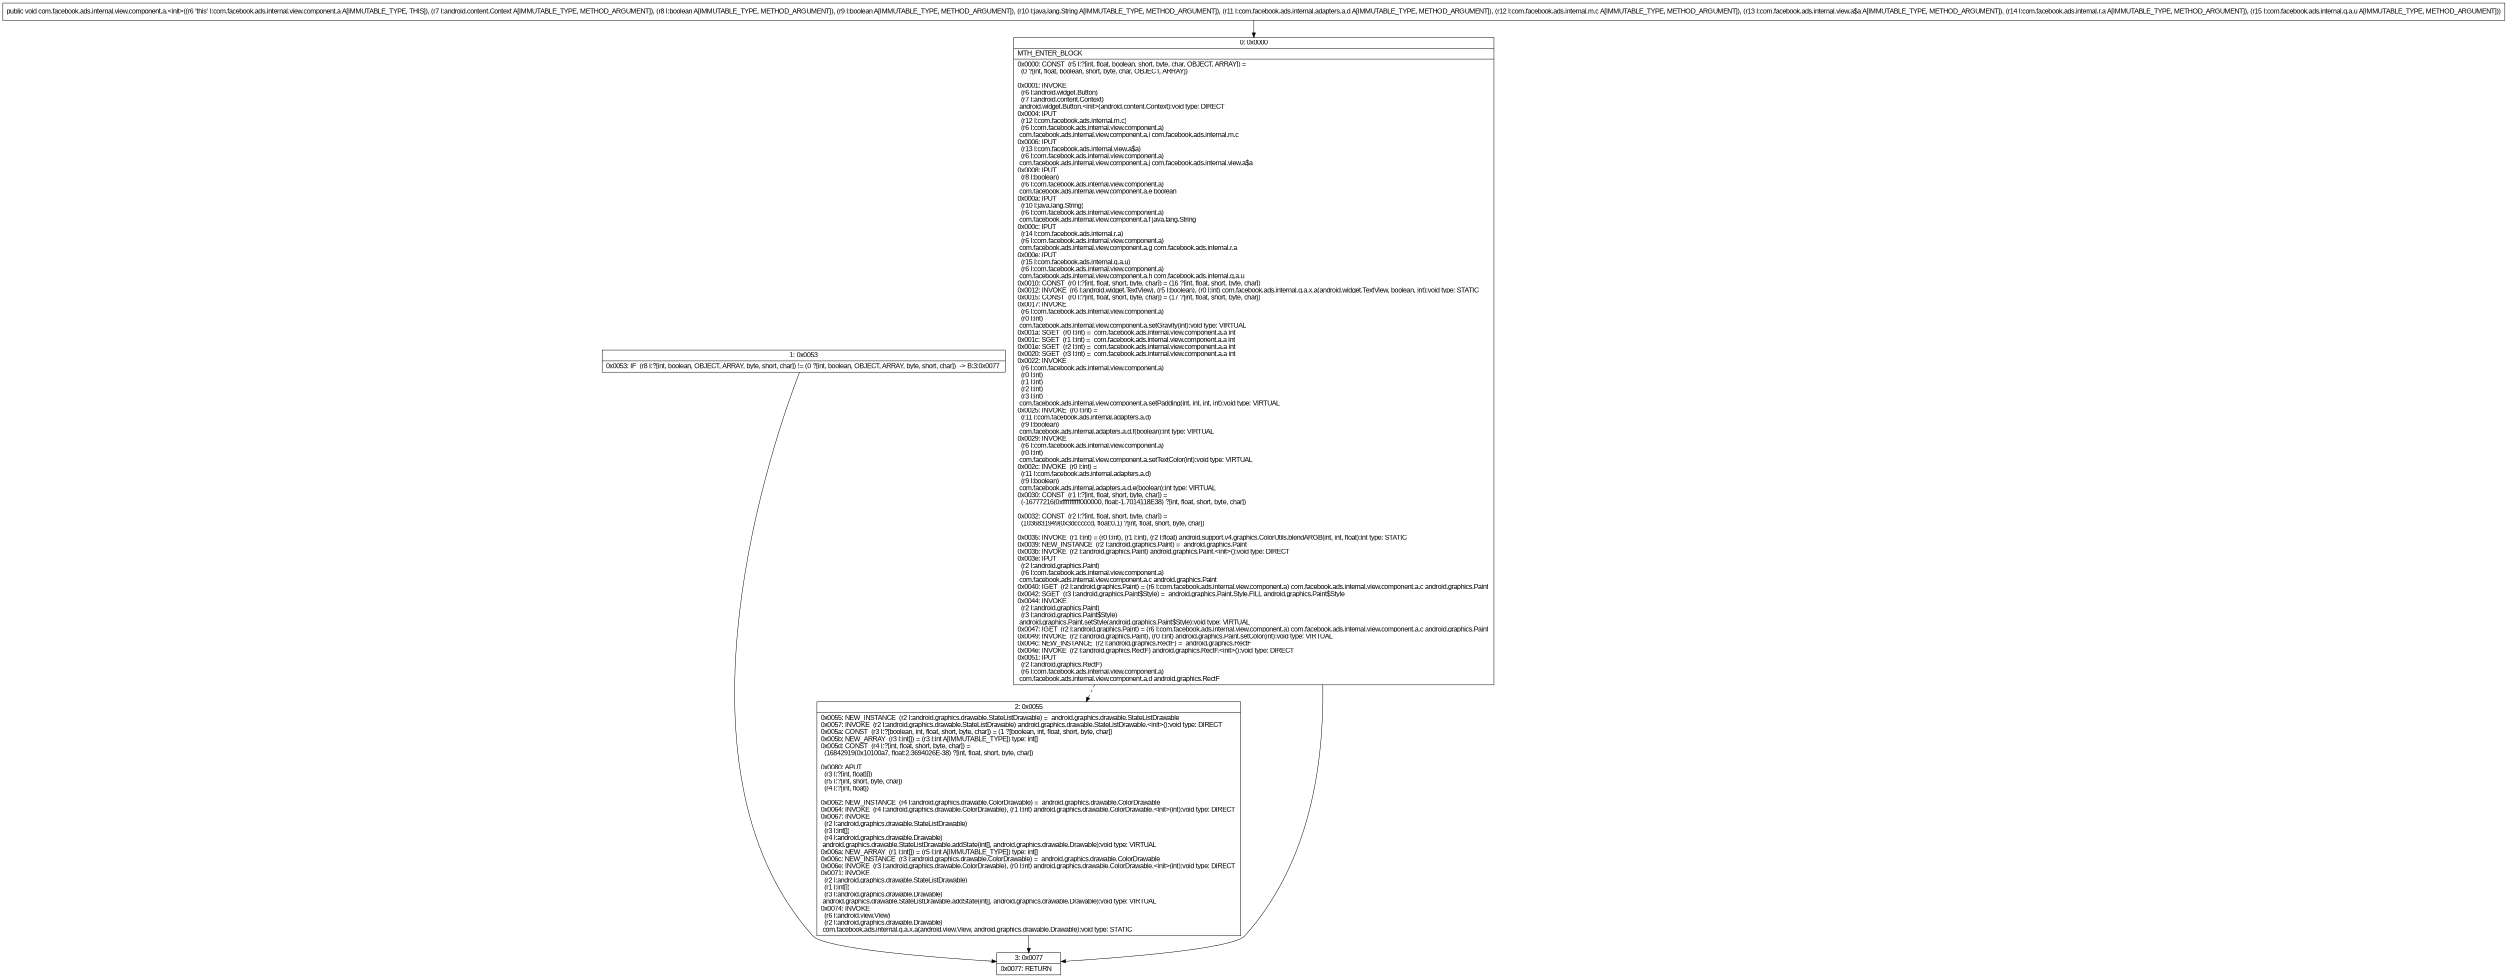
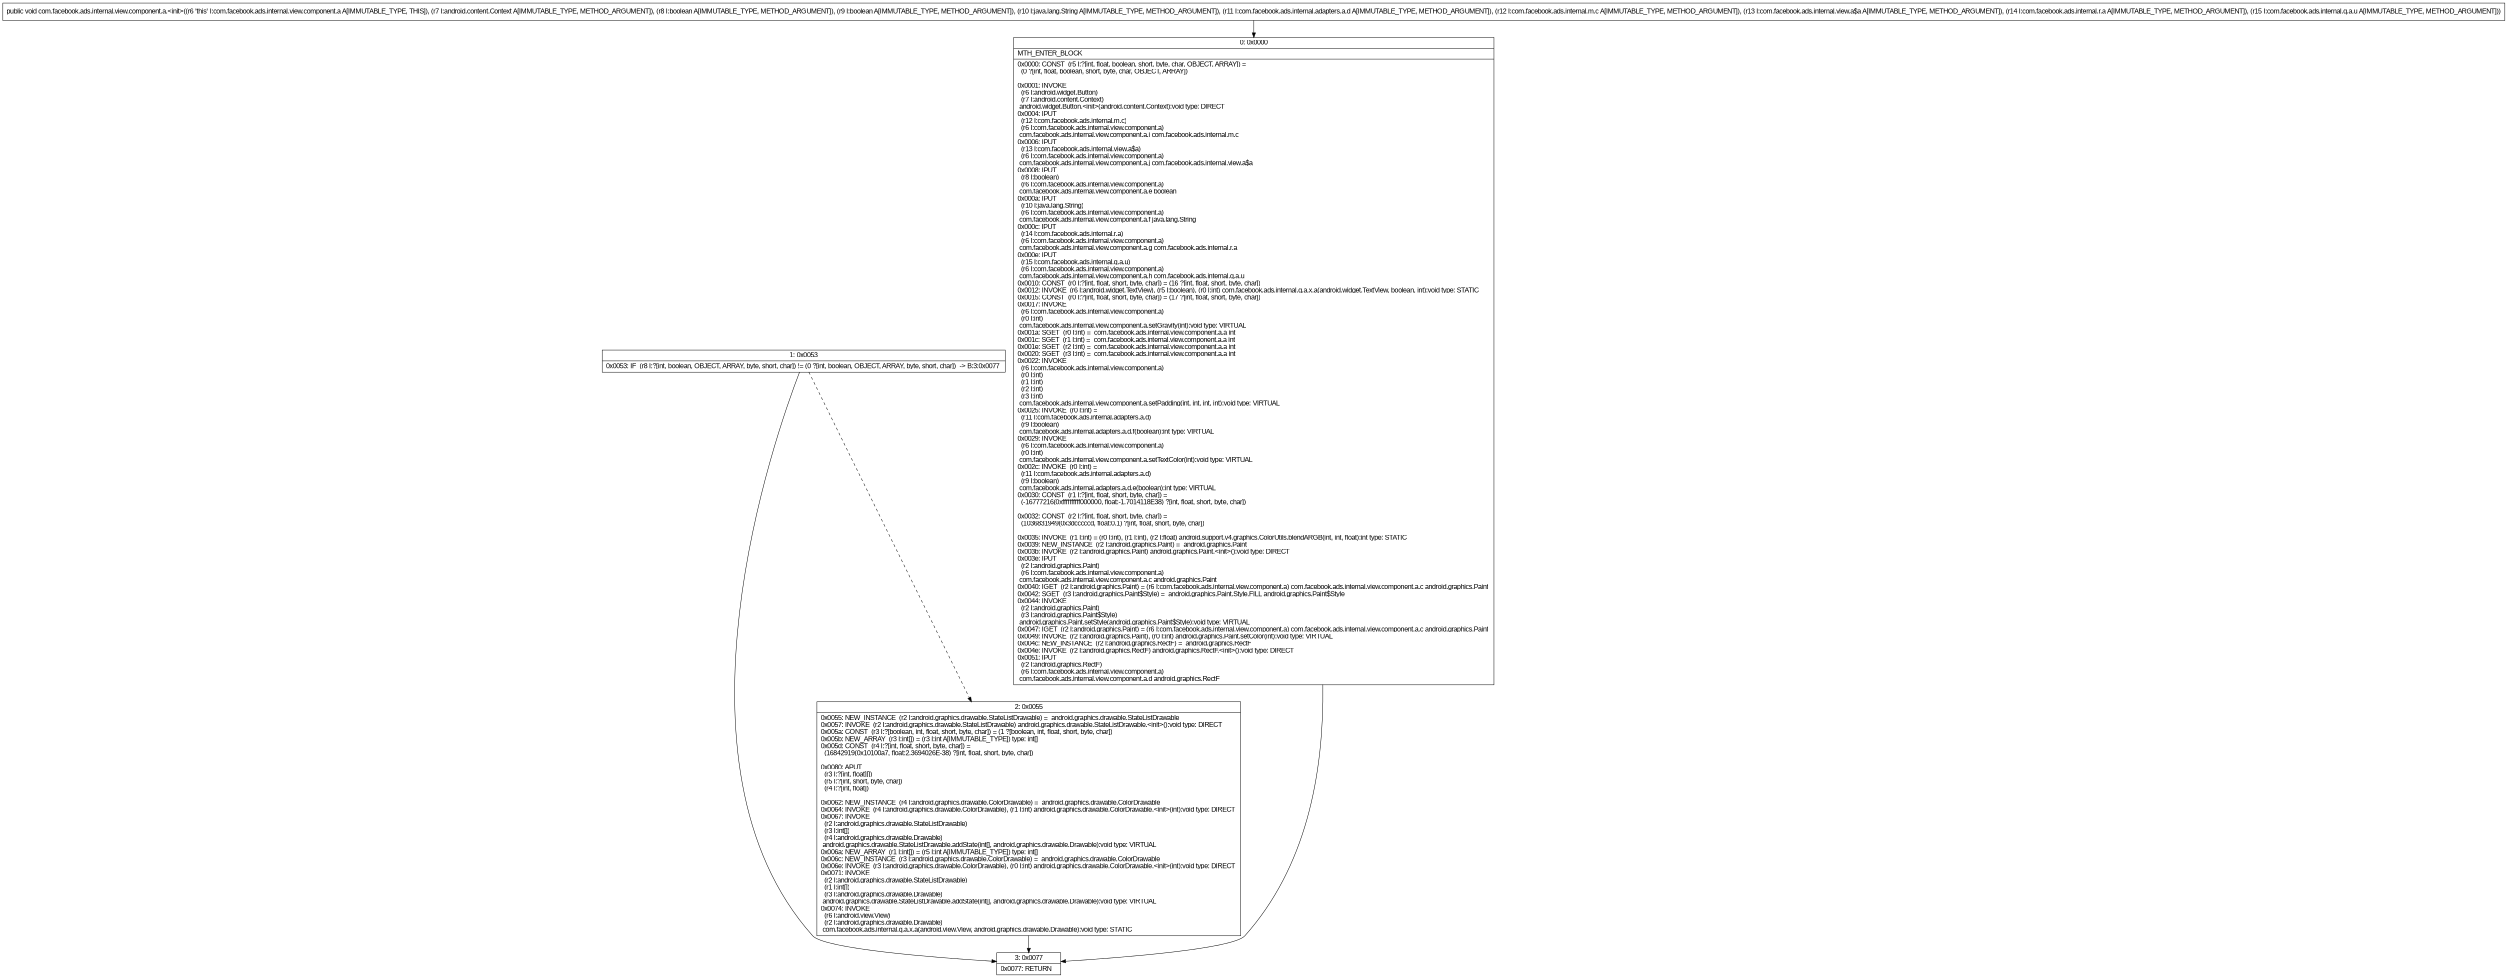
(1091, 691) -> (889, 535)
